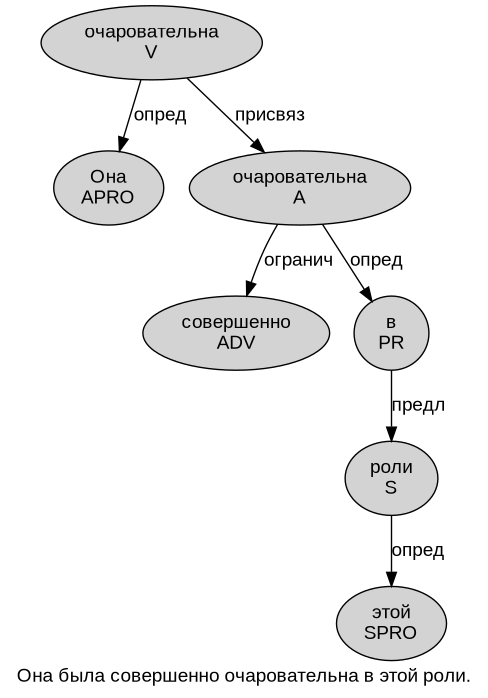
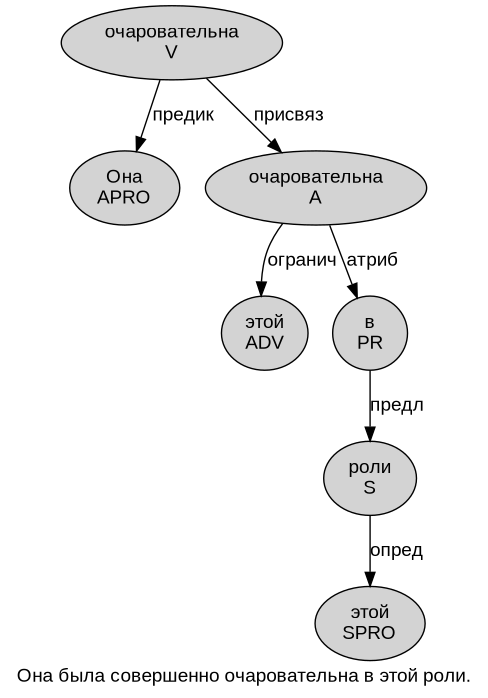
(161, 115) -> (184, 115)
(377, 261) -> (373, 261)
(236, 333) -> (265, 333)
